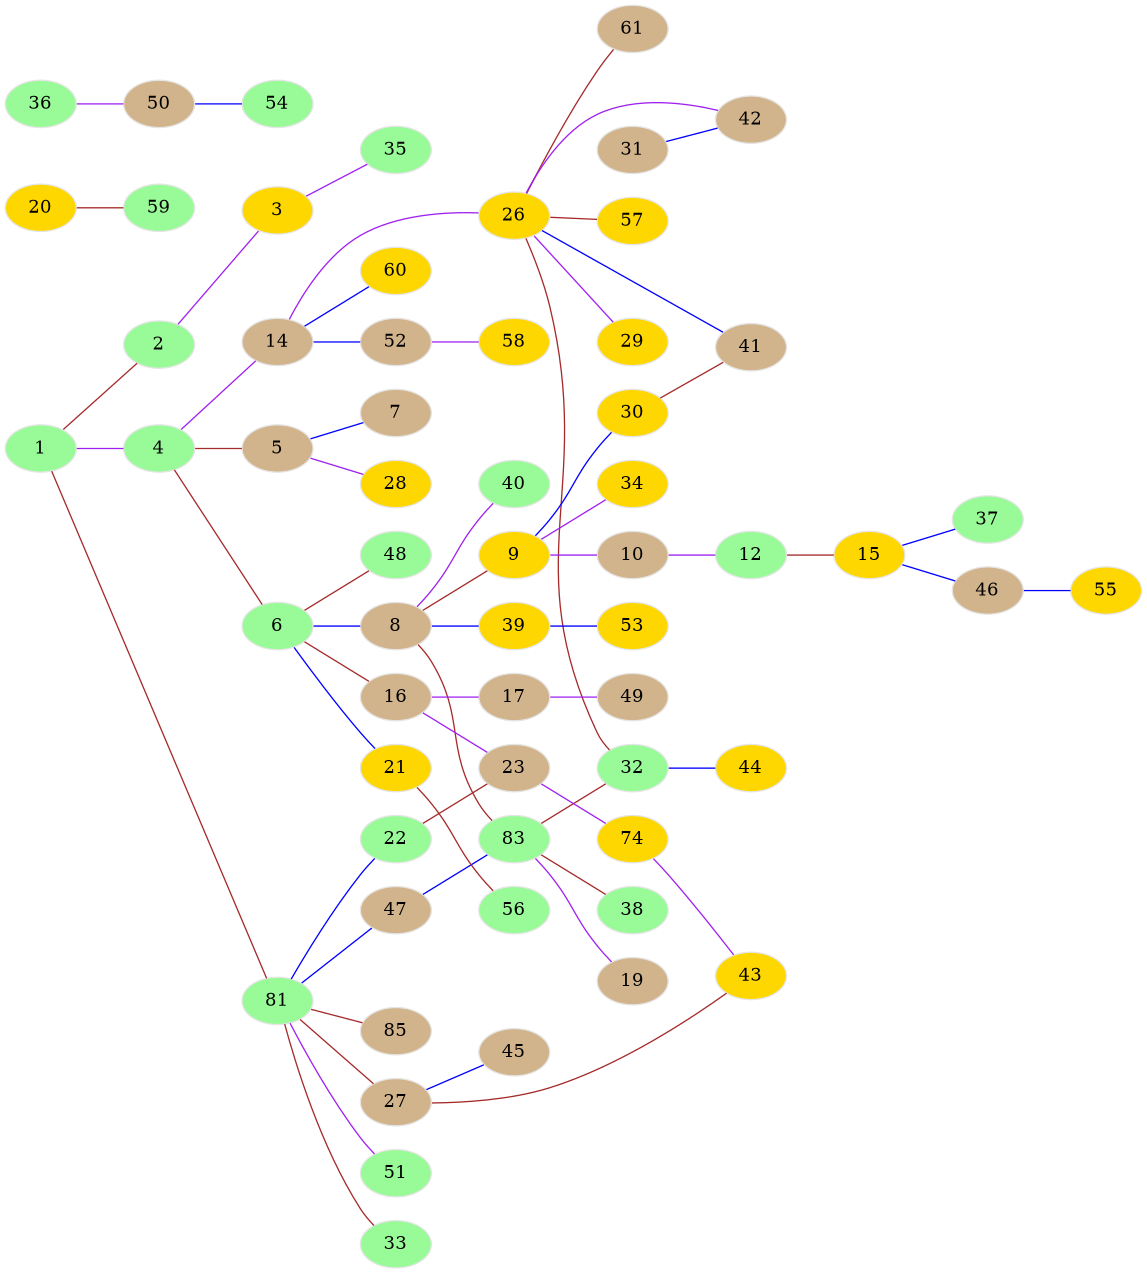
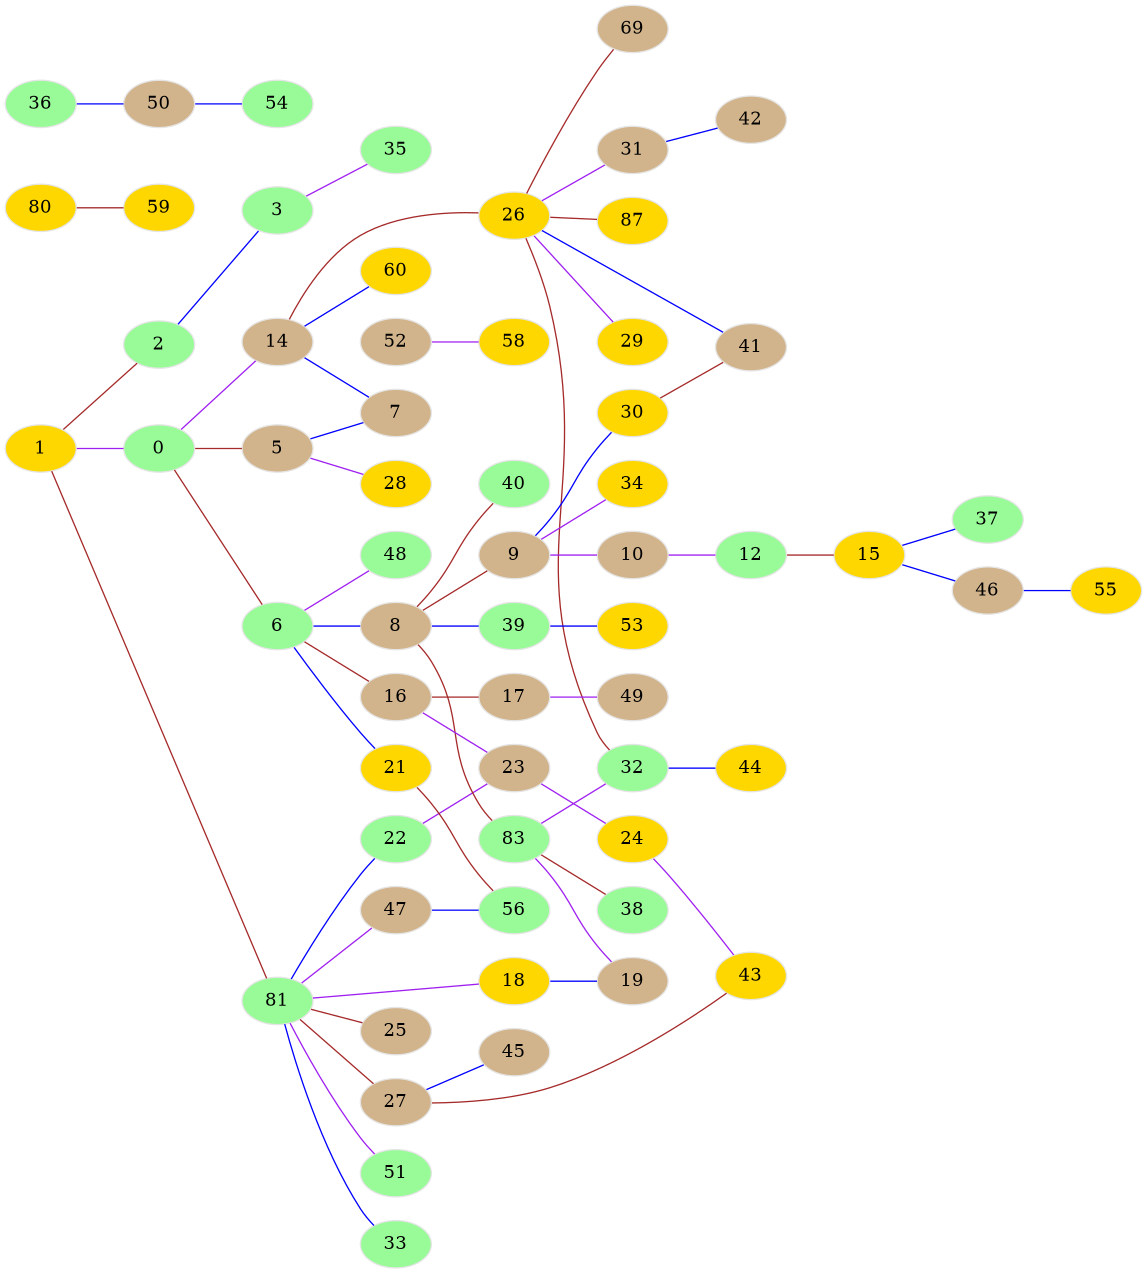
(633, 29) -> (633, 29)
(100, 104) -> (100, 104)
(604, 112) -> (573, 183)
(41, 208) -> (41, 208)
(159, 208) -> (159, 208)
(278, 210) -> (278, 210)
(633, 221) -> (633, 221)
(365, 233) -> (365, 233)
(218, 278) -> (218, 278)
(337, 342) -> (337, 378)
(41, 449) -> (41, 449)
(159, 449) -> (159, 449)
(455, 555) -> (455, 555)
(514, 555) -> (514, 555)
(337, 591) -> (337, 591)
(514, 626) -> (514, 626)
(456, 697) -> (456, 697)
(455, 804) -> (455, 804)
(565, 809) -> (565, 809)
(633, 839) -> (633, 839)
(455, 875) -> (455, 910)
(337, 956) -> (337, 956)
none -> (514, 981)
(396, 1031) -> (396, 1031)
(320, 1129) -> (320, 1129)
